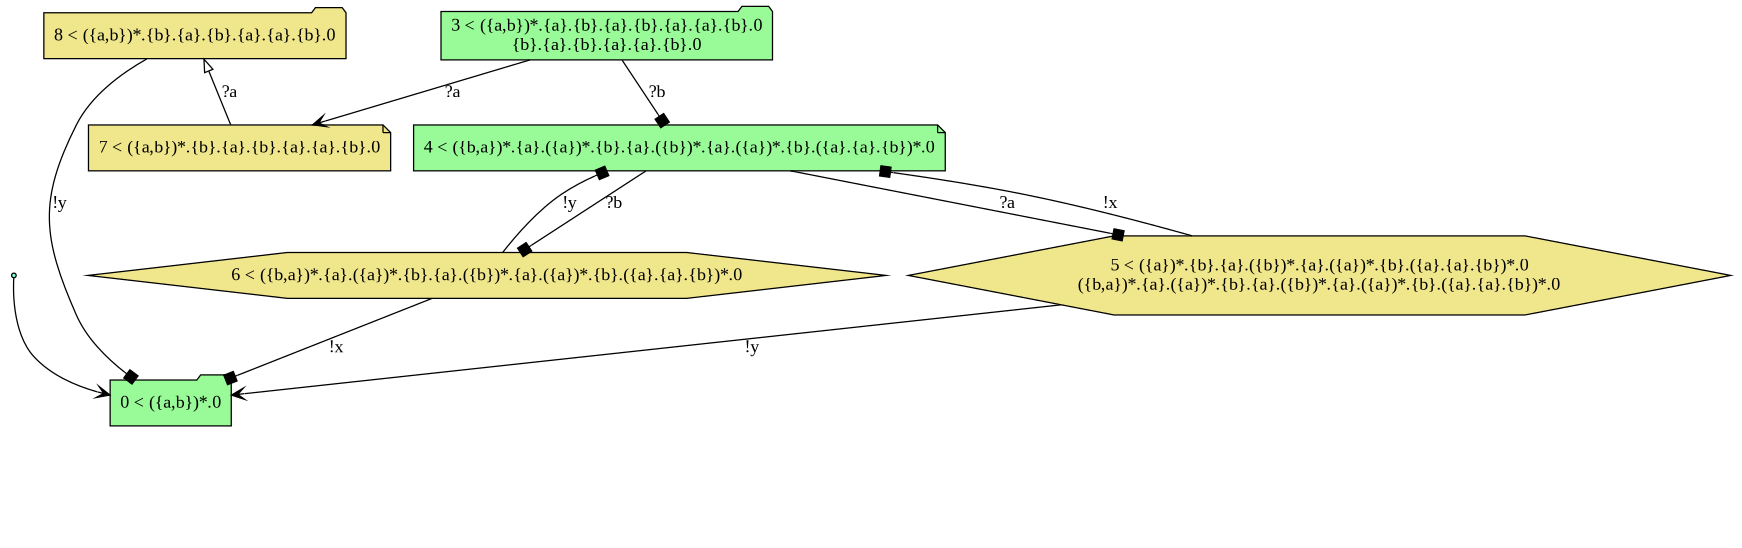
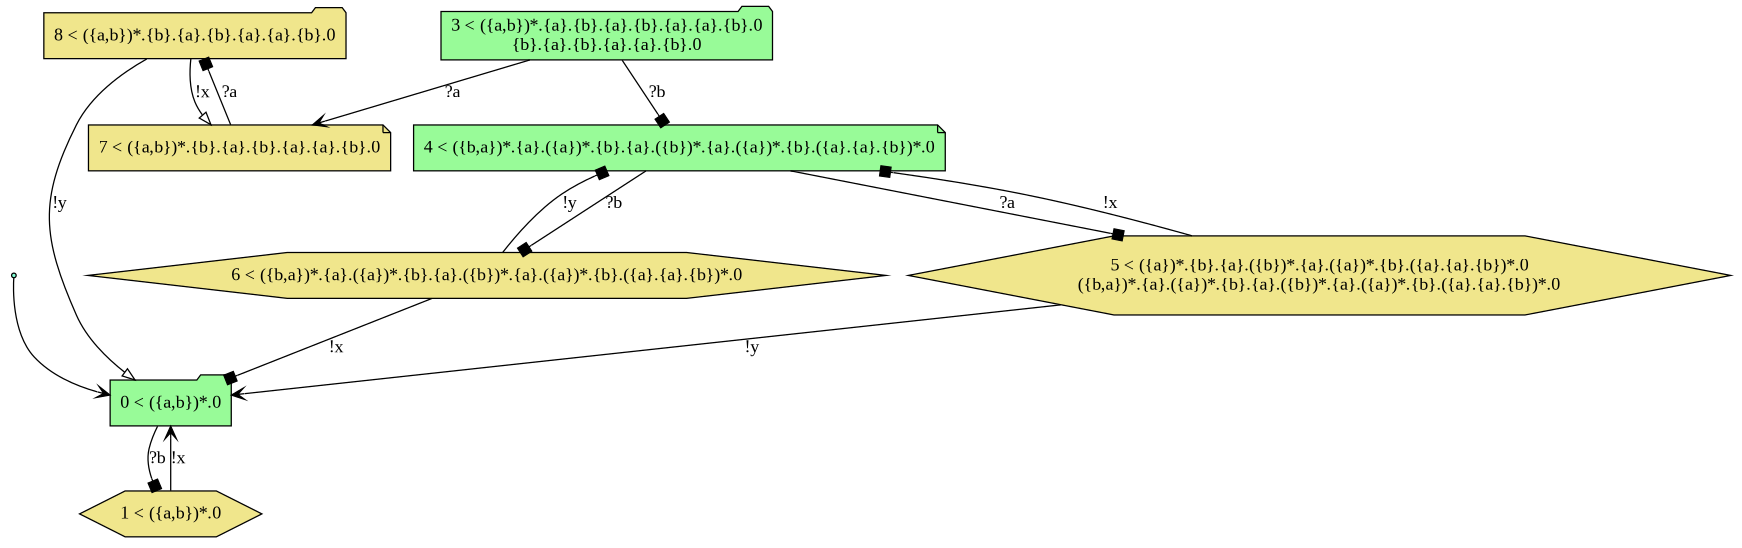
none -> (191, 88)
(220, 98) -> (220, 98)
(50, 209) -> (50, 209)
none -> (171, 514)
